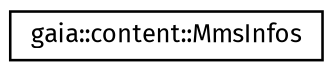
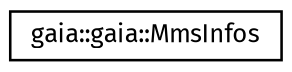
(166, 36) -> (146, 36)
